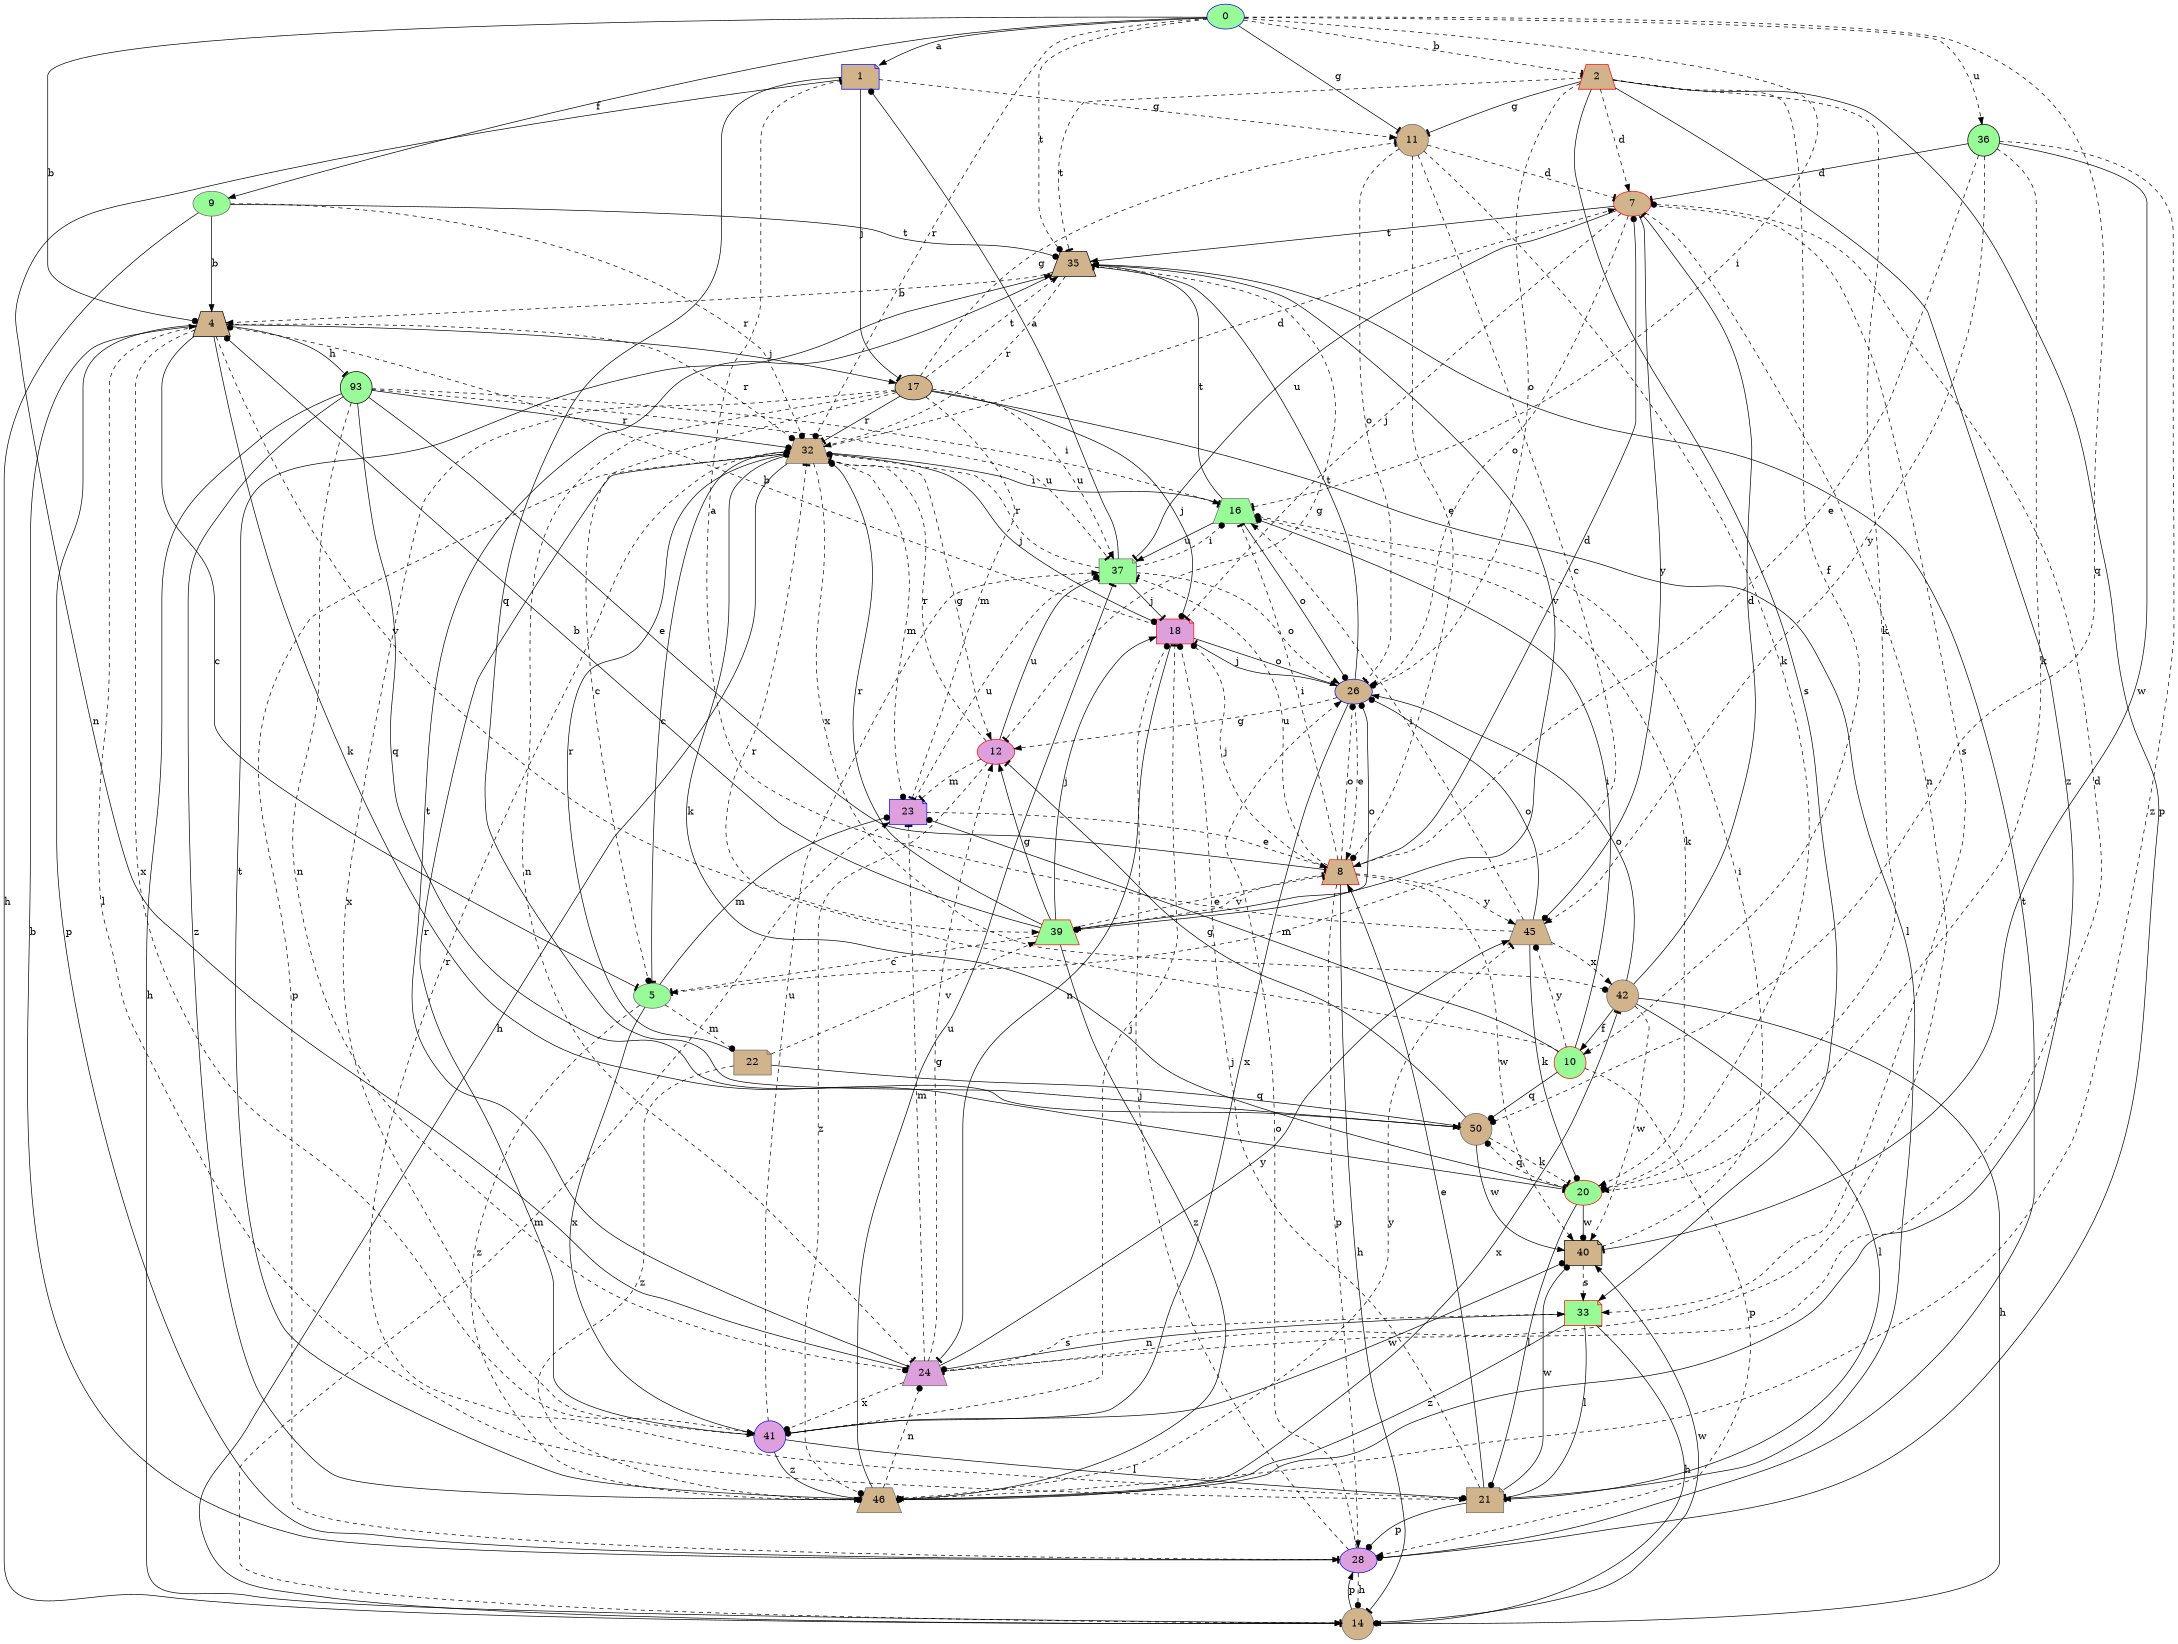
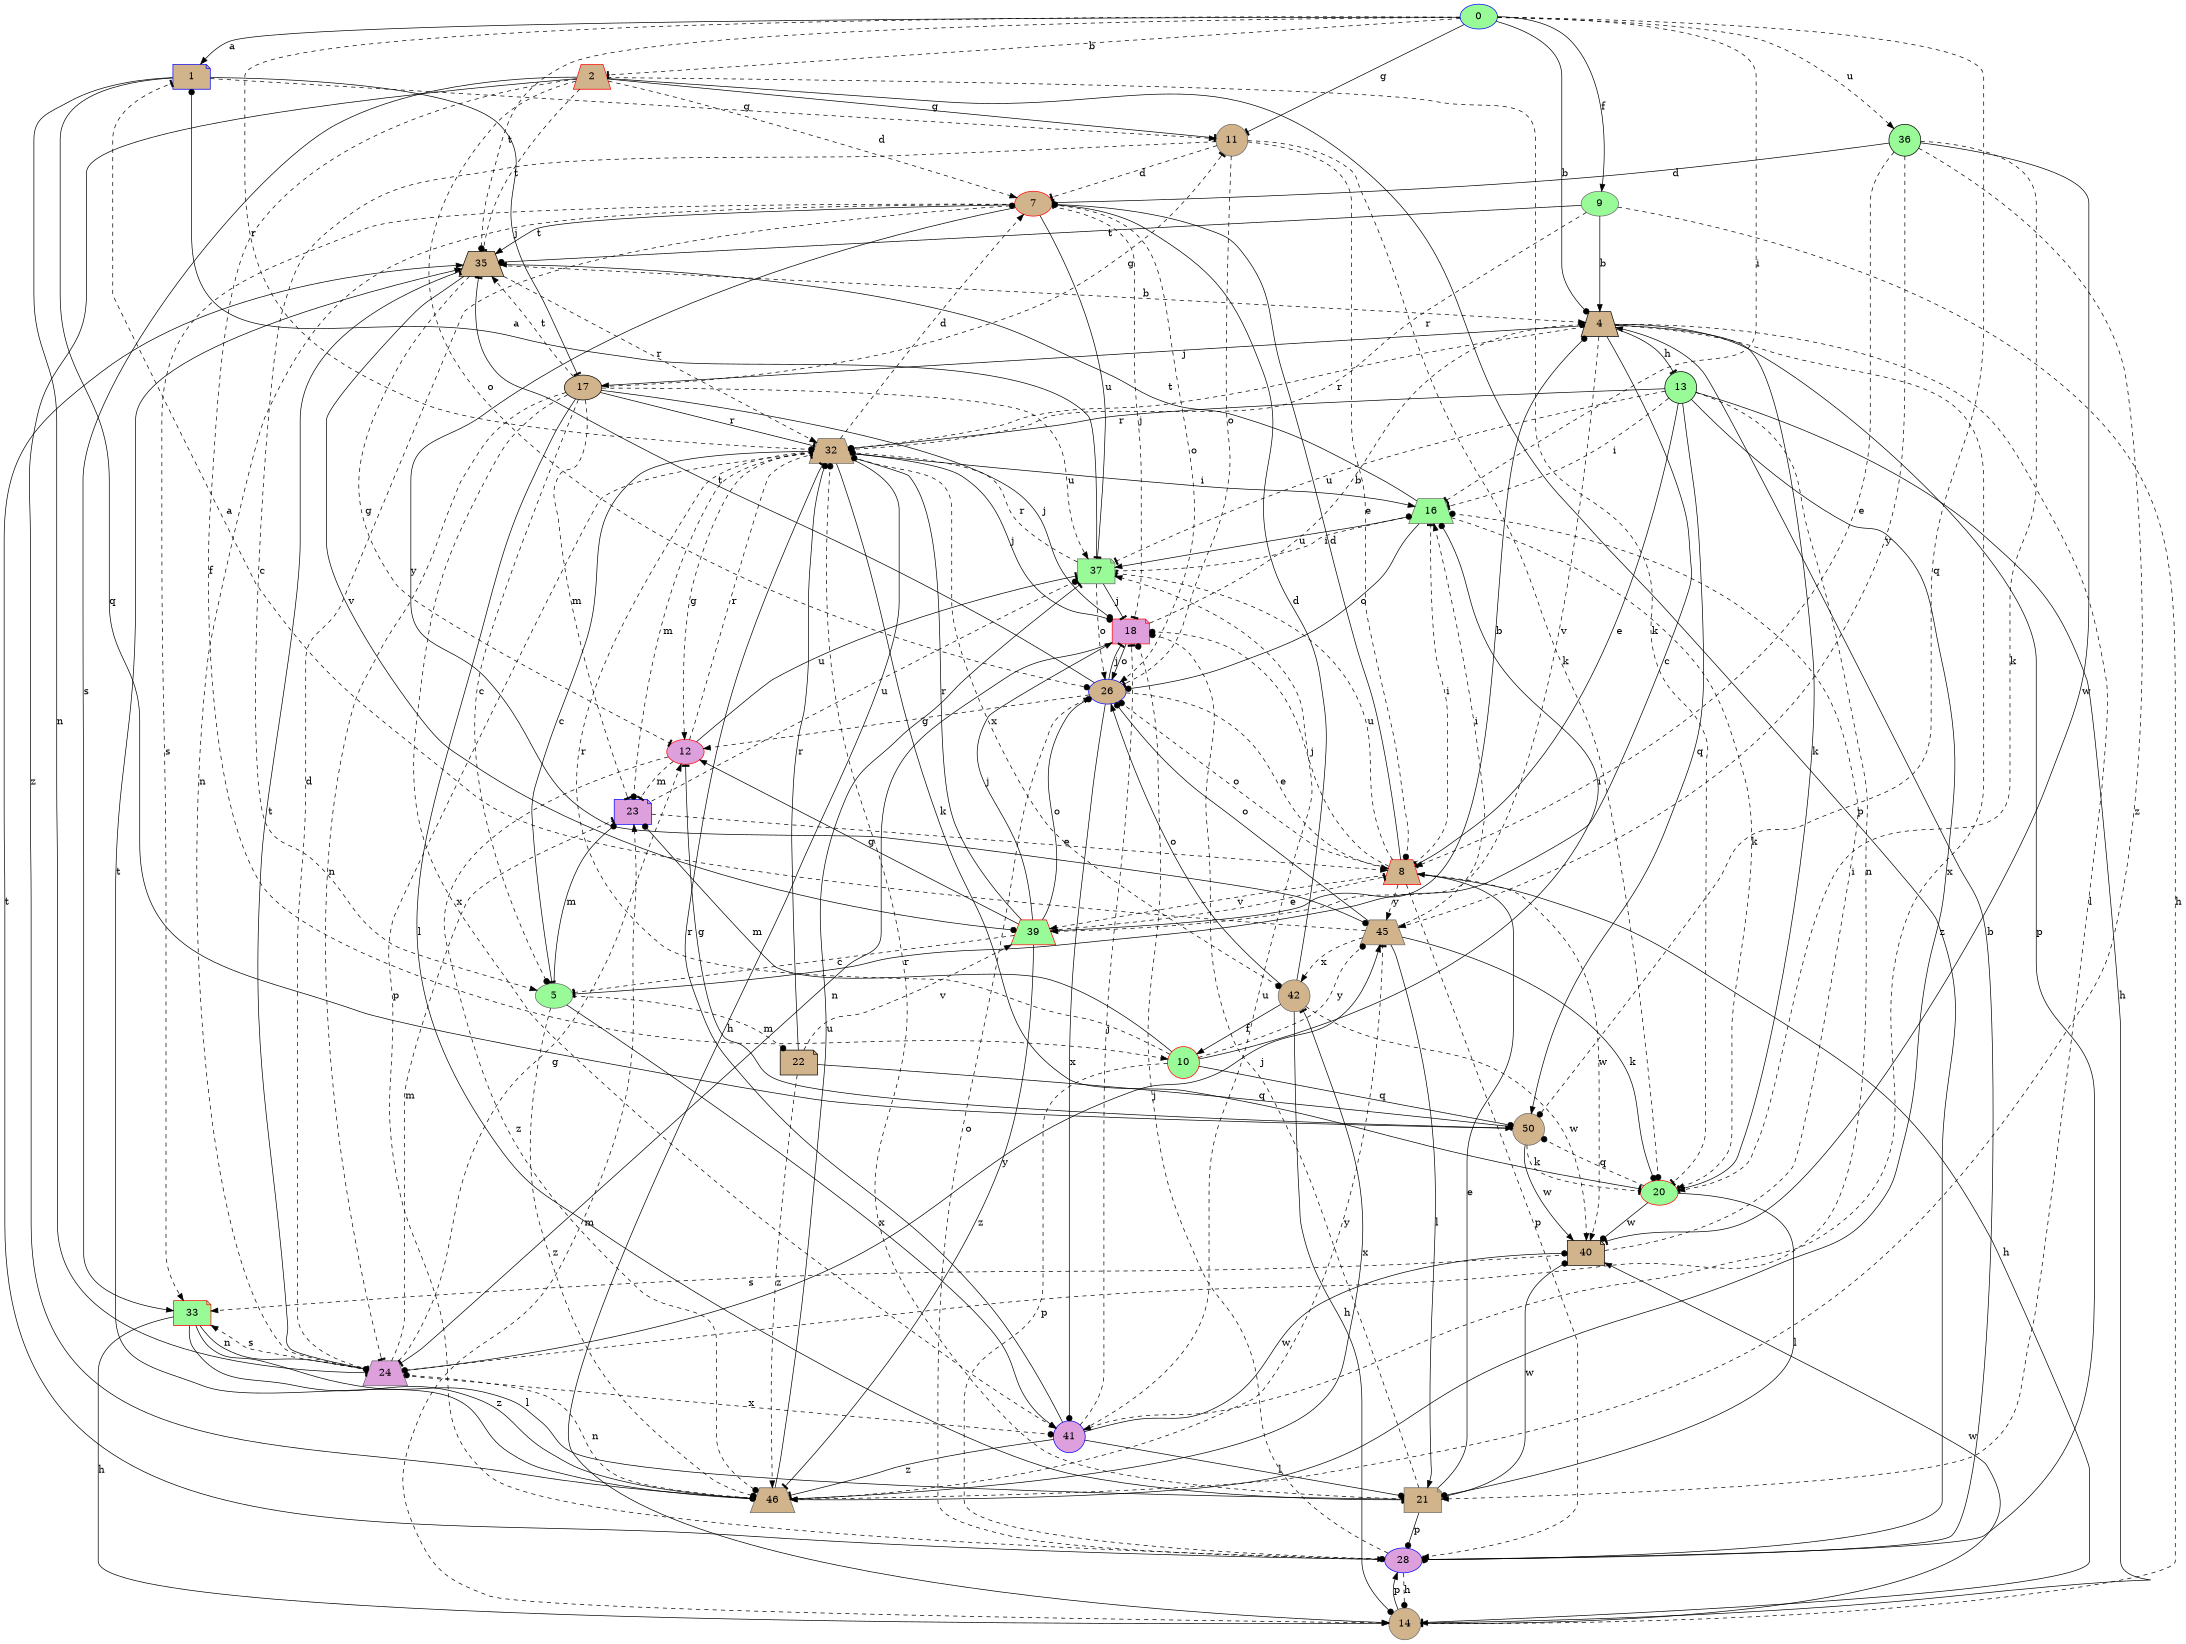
(356, 388) -> (1681, 388)
(753, 1063) -> (799, 1063)
(1873, 1323) -> (1435, 1210)
(1736, 1410) -> (964, 1410)
(4, 1529) -> (2175, 1093)
